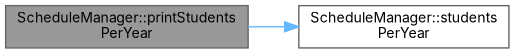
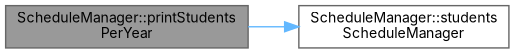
(404, 27) -> (404, 27)
